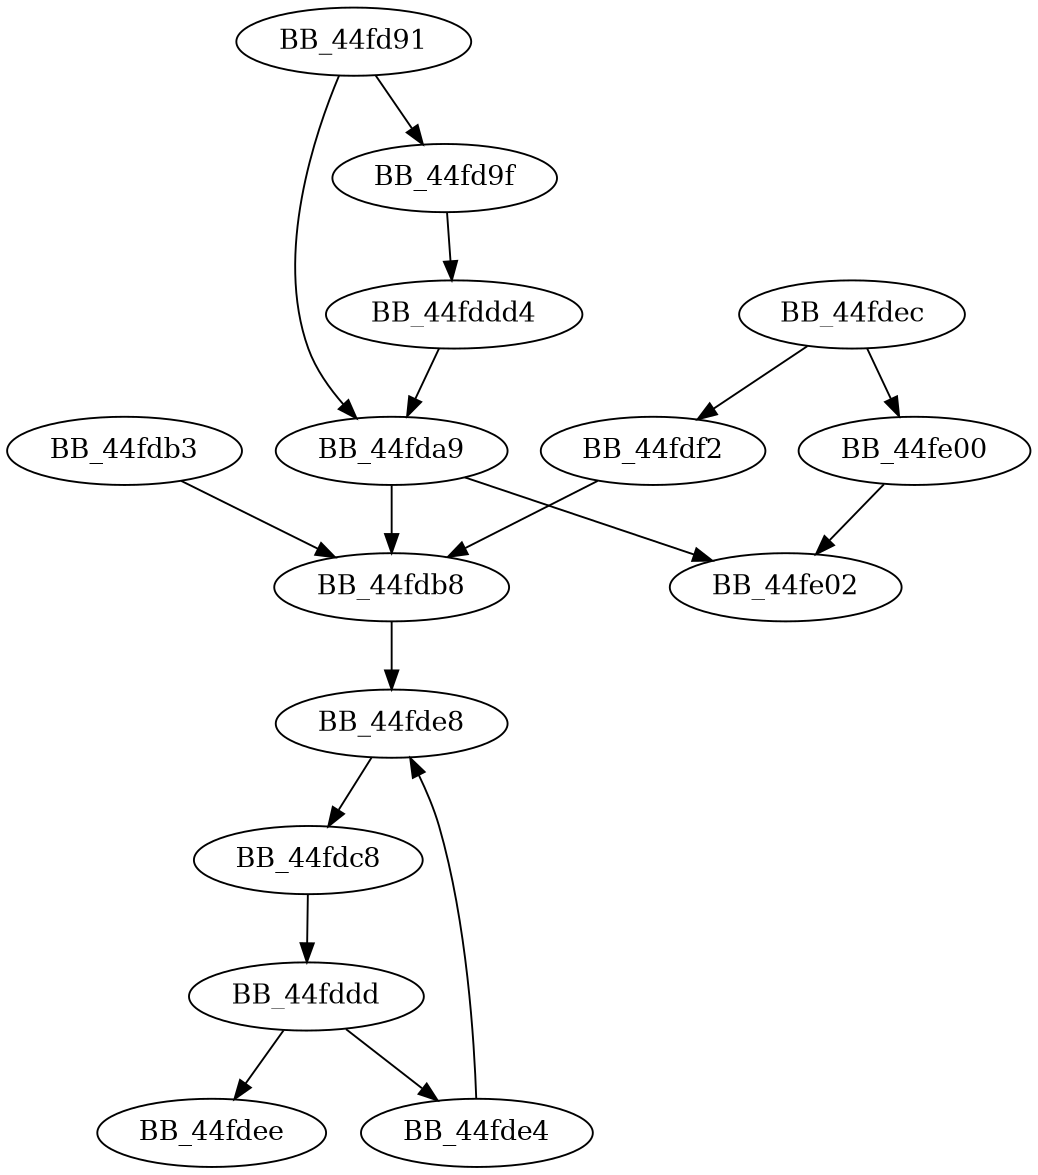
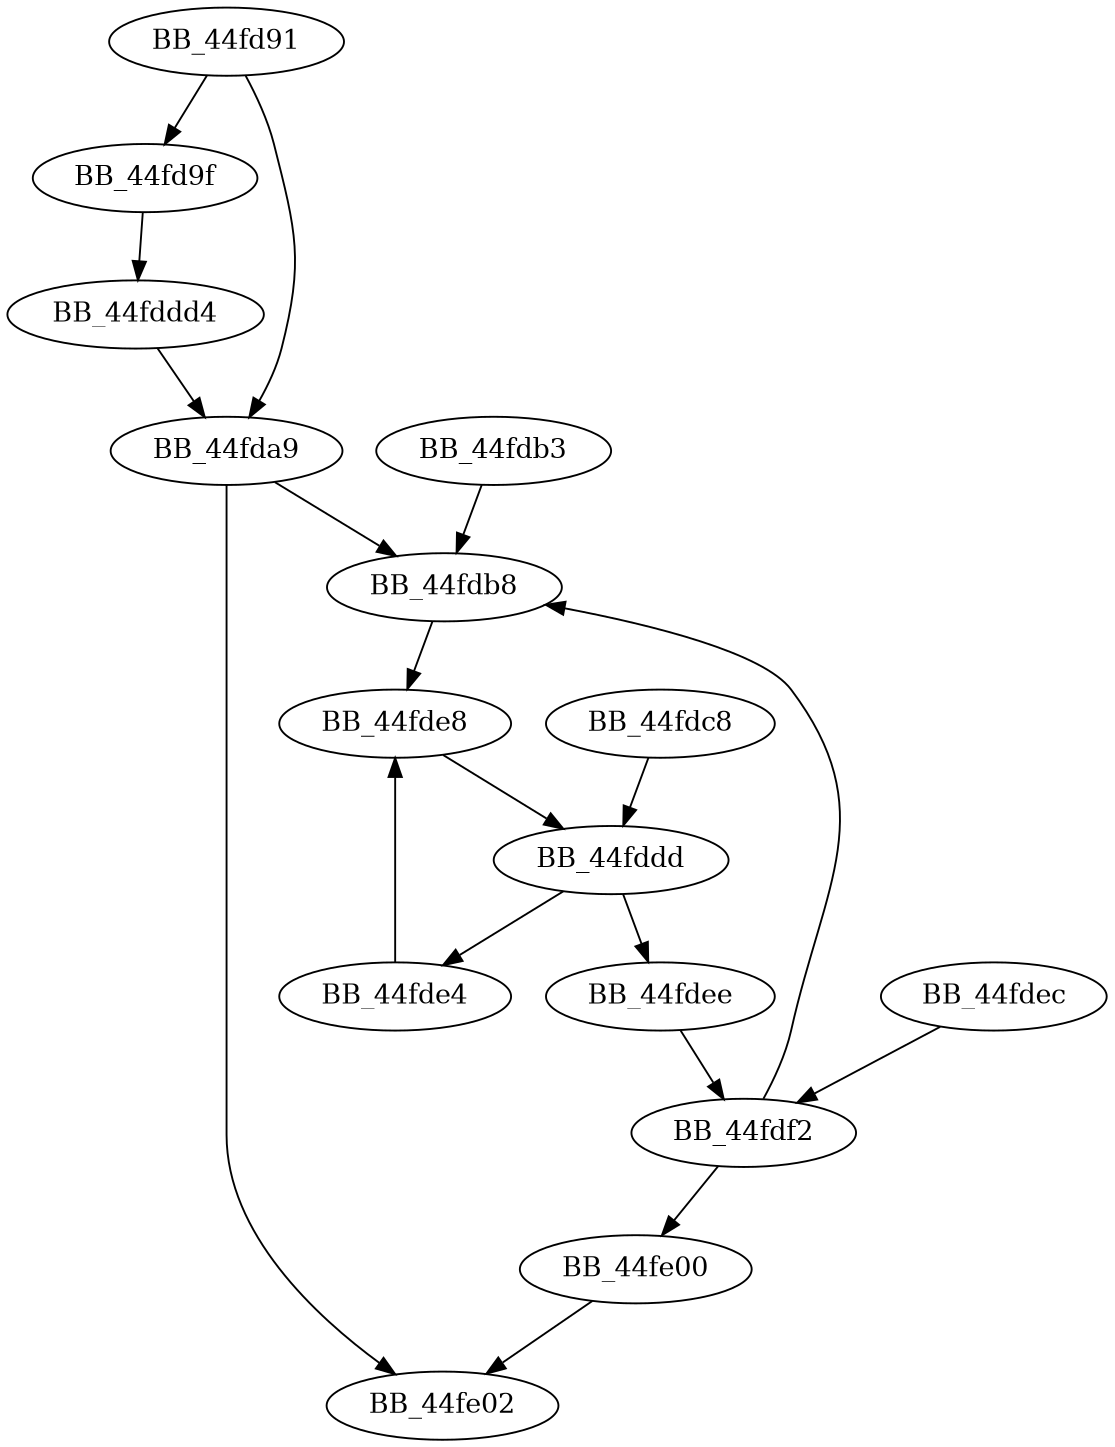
(879, 374) -> (696, 1193)
(355, 784) -> (495, 787)
none -> (697, 1057)
